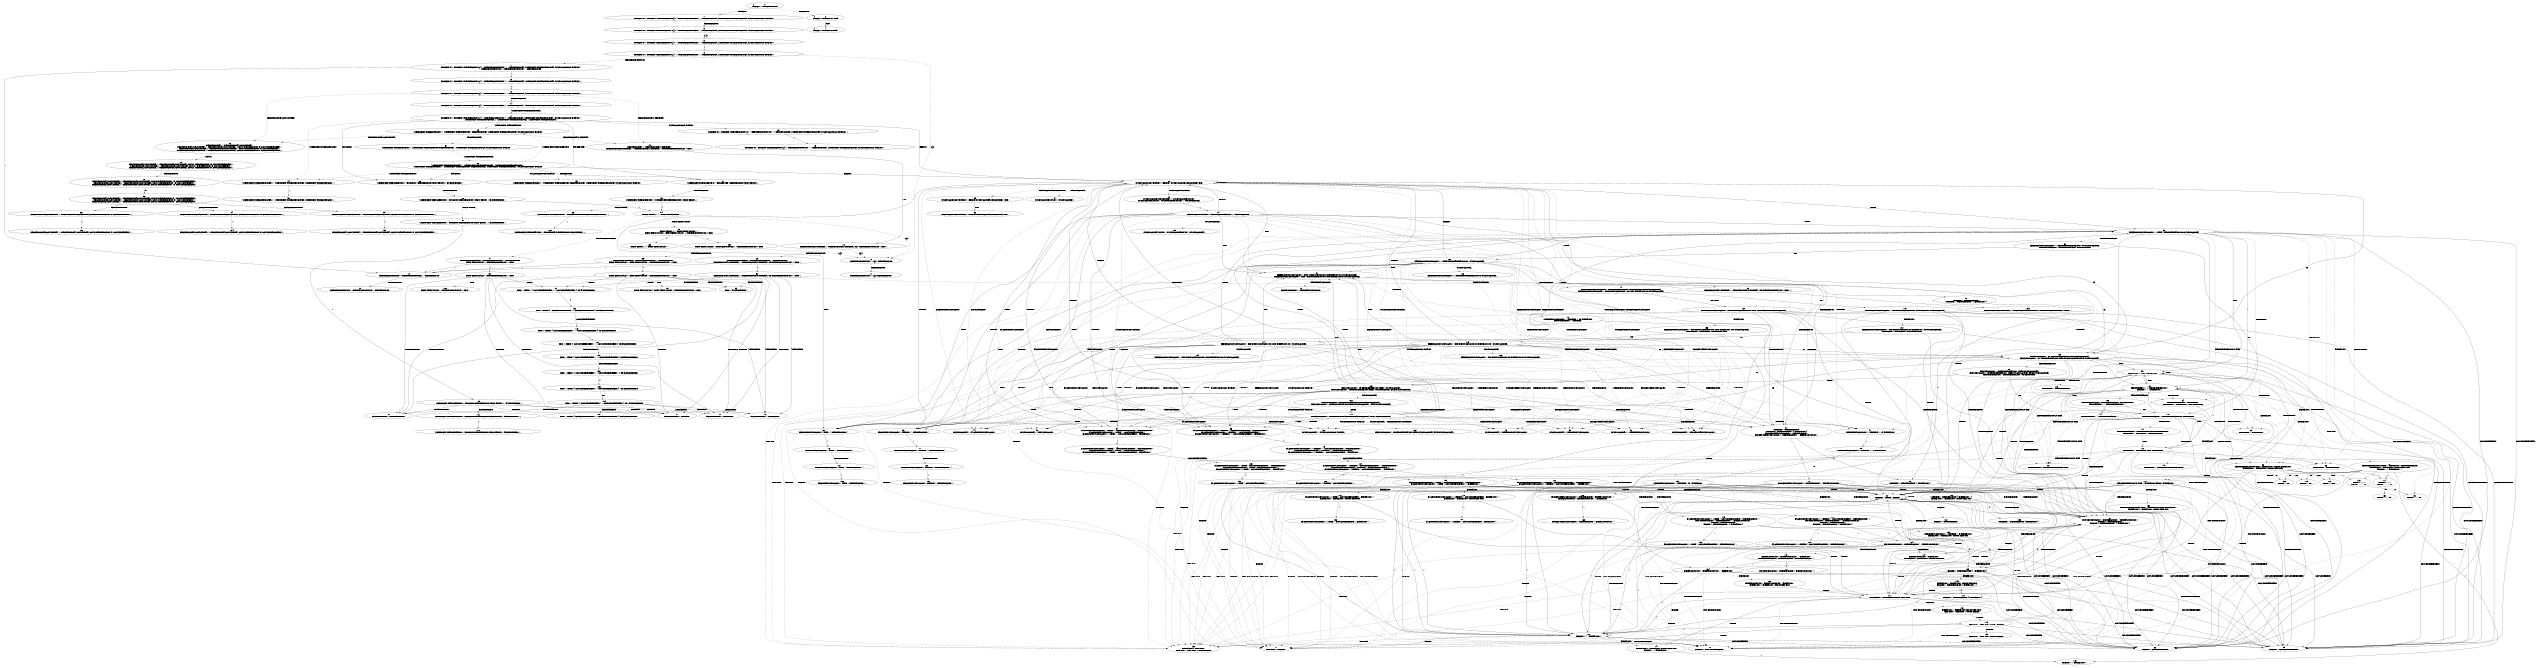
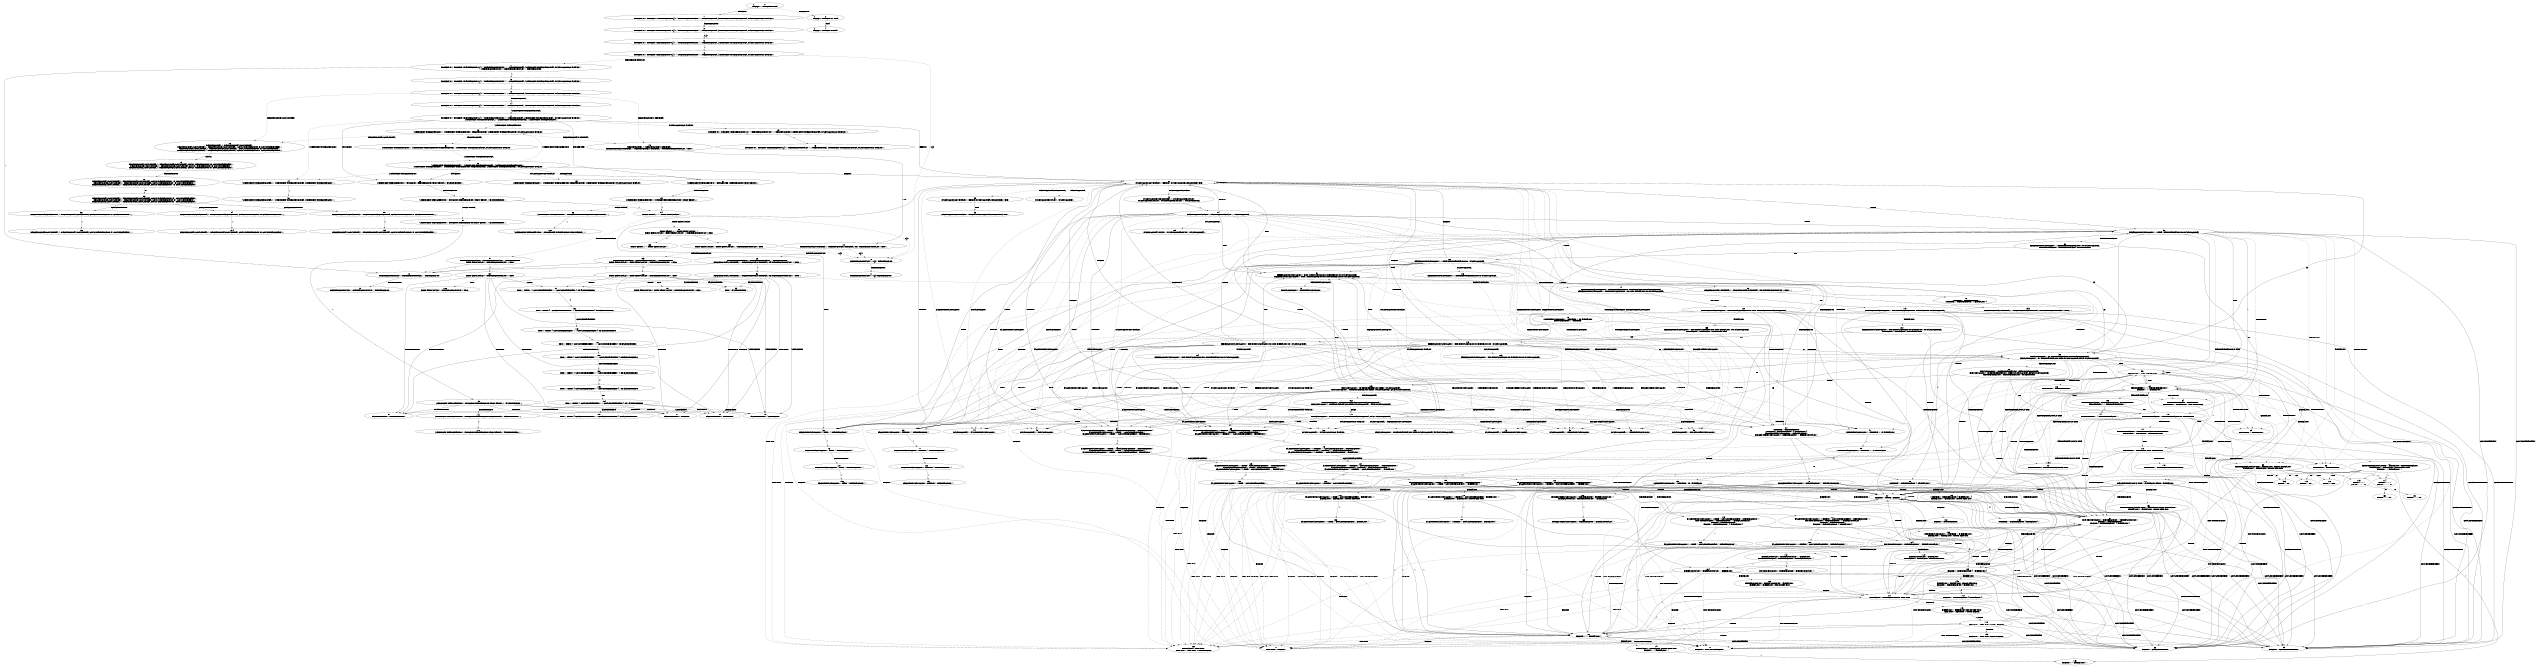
(2315, 424) -> (1570, 452)
(2180, 441) -> (2153, 458)
(1594, 537) -> (1486, 622)
(2323, 576) -> (2323, 576)
